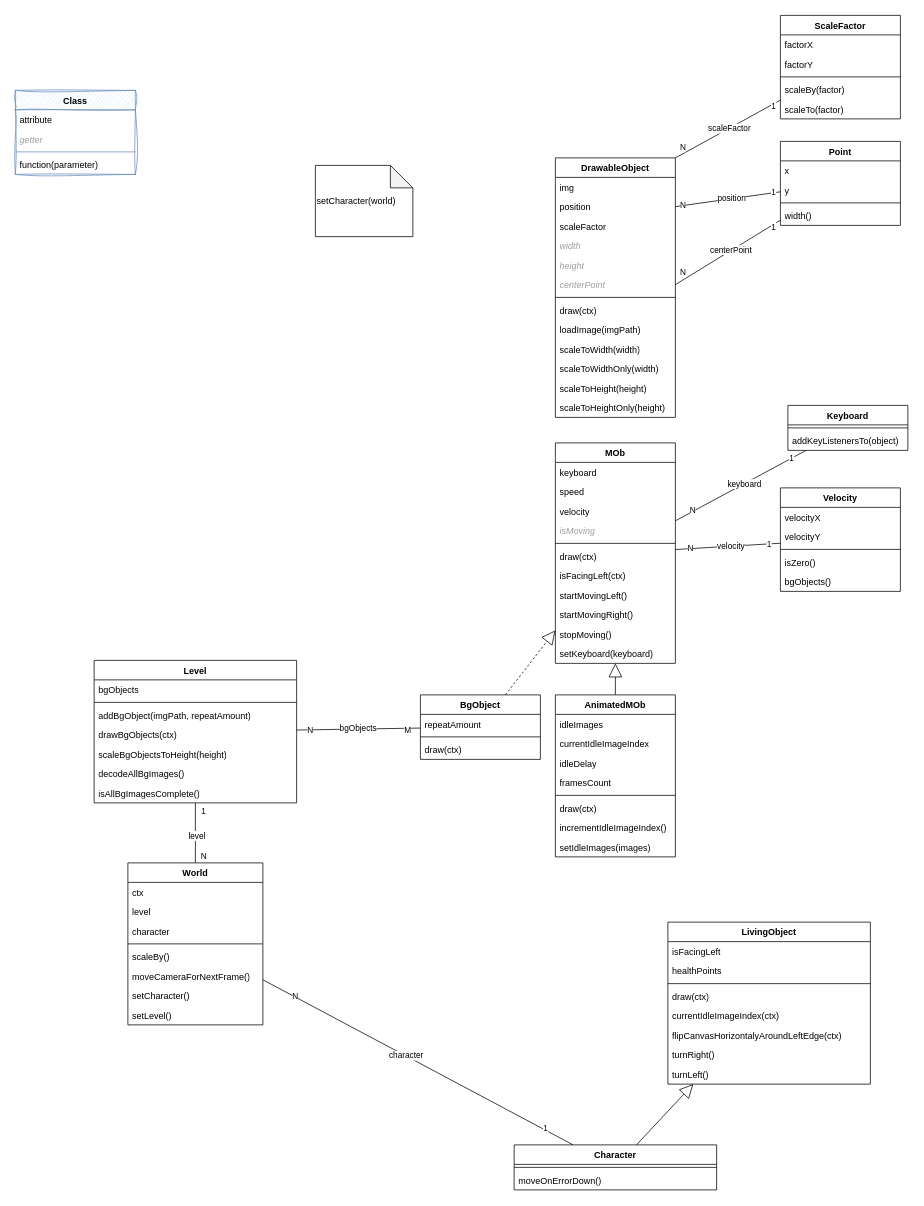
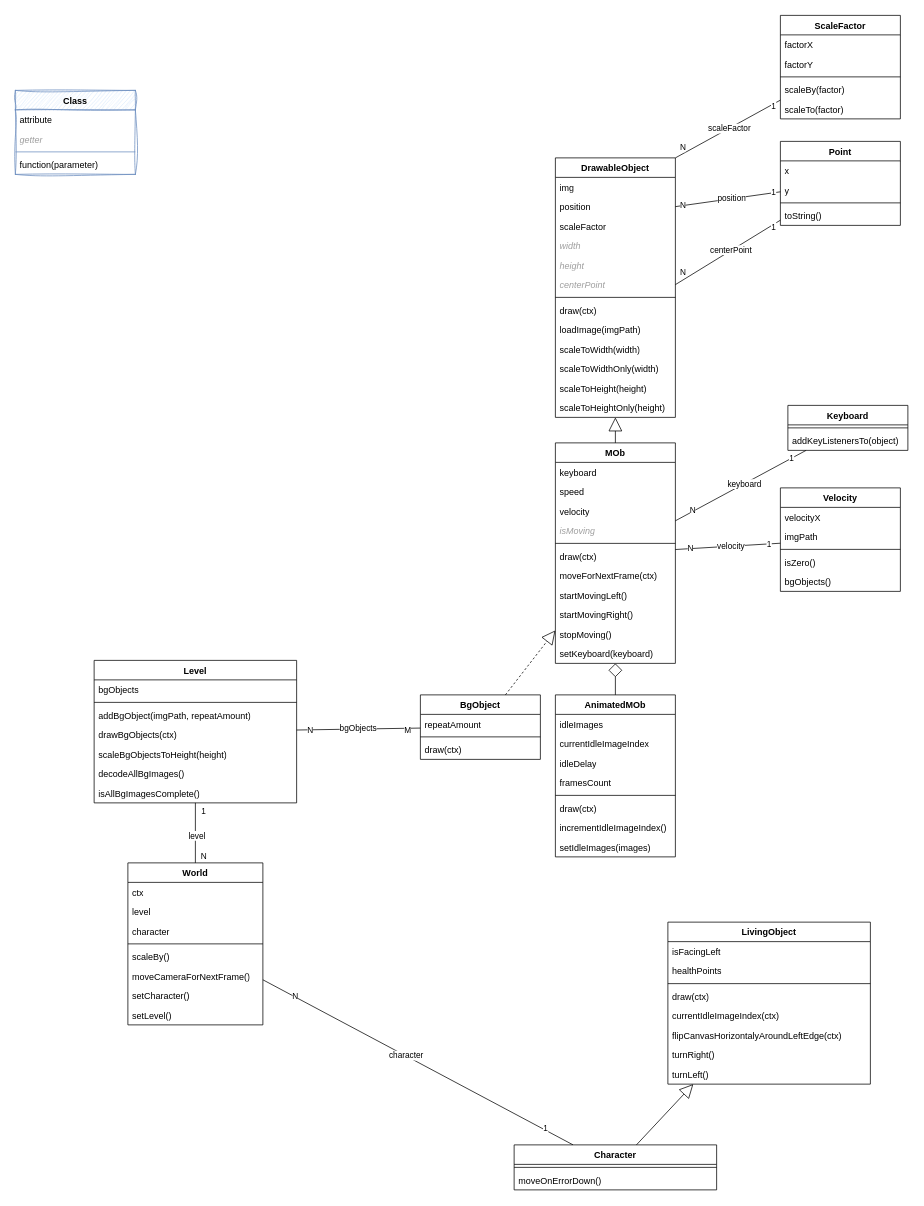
(364, 201) -> none
(801, 217) -> (809, 217)
none -> (615, 437)
(805, 538) -> (801, 538)
(600, 577) -> (613, 577)
(615, 678) -> (615, 678)
